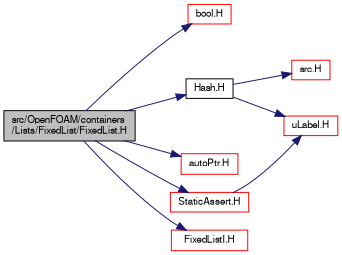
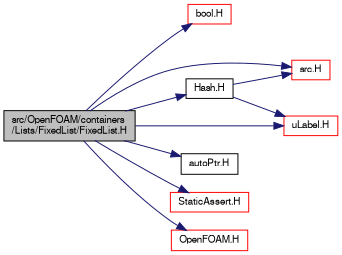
none -> (181, 68)
(210, 164) -> (210, 164)
(266, 170) -> (204, 126)
(210, 240) -> (210, 240)
